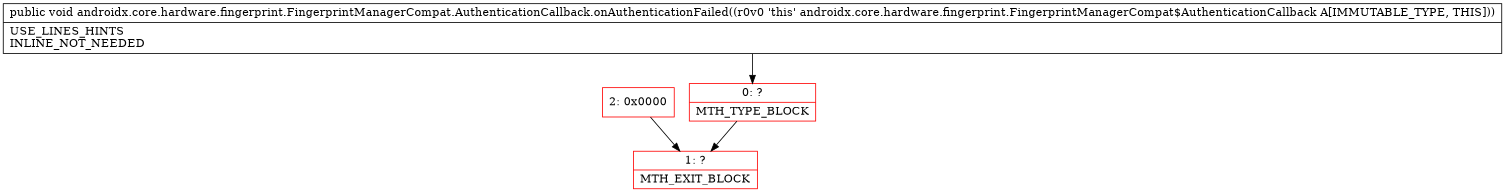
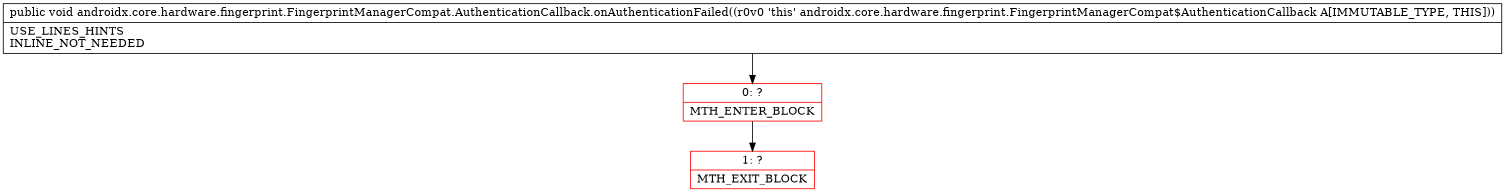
(638, 102) -> none
(753, 111) -> (753, 111)
